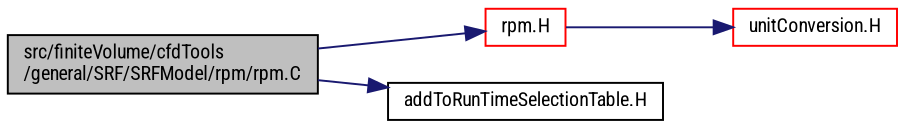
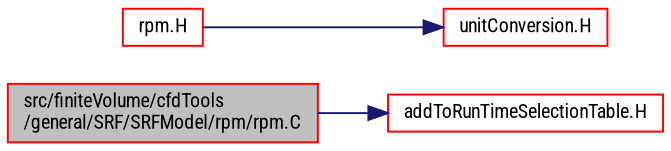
(392, 41) -> none
(163, 64) -> (163, 113)
(526, 101) -> (526, 113)
